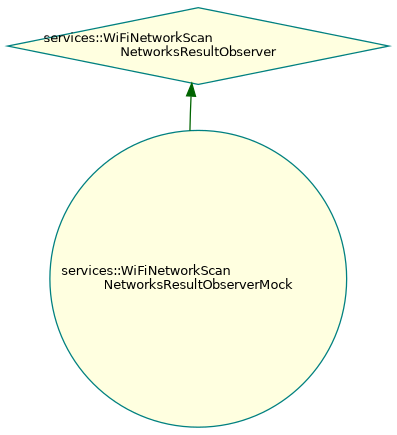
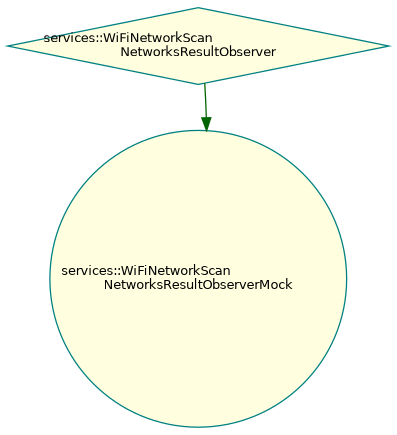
(190, 113) -> (206, 101)
